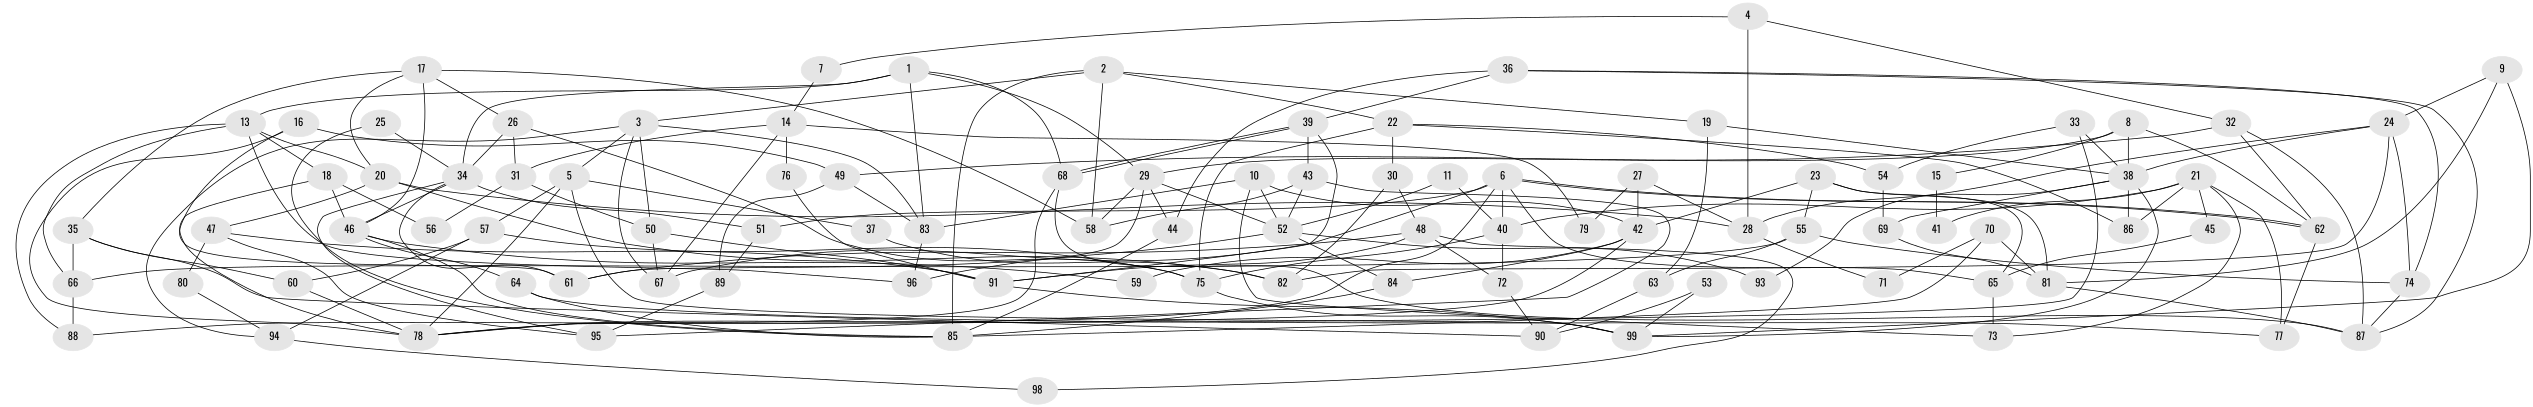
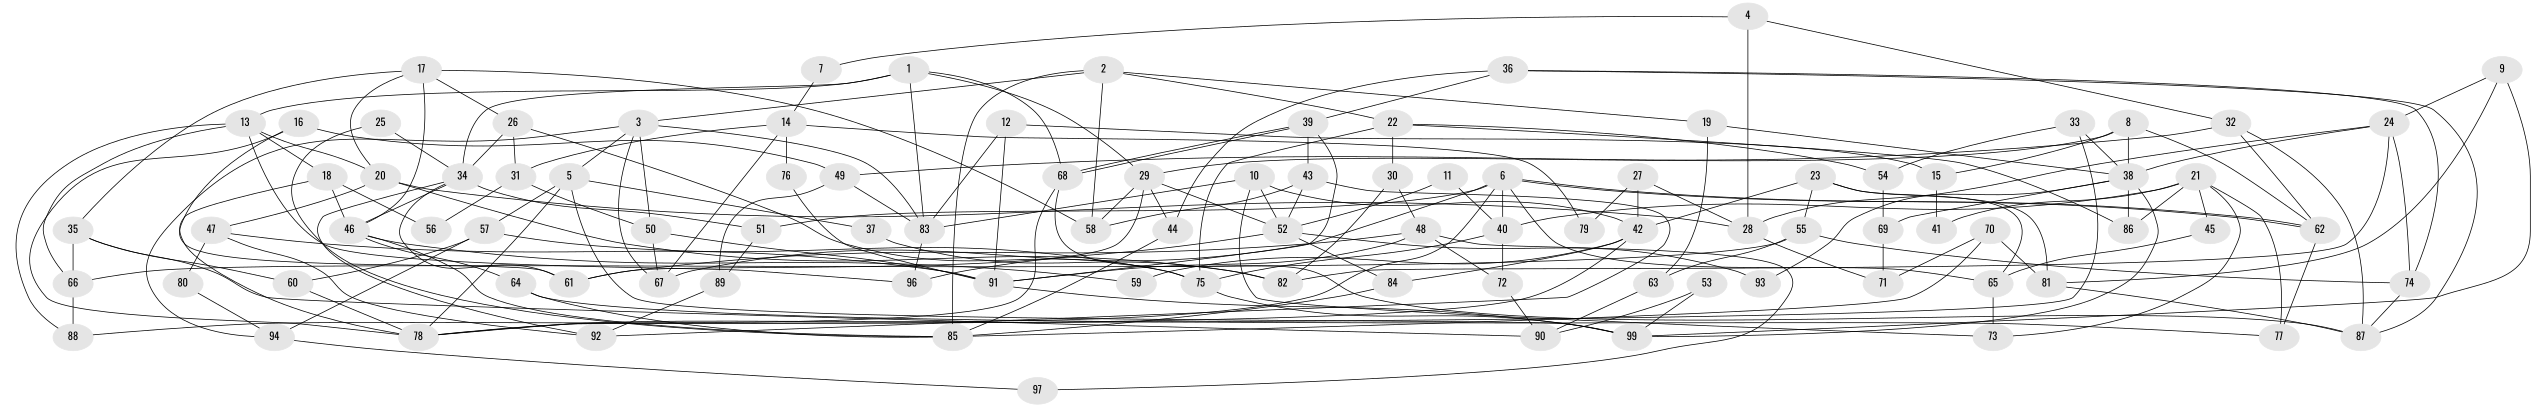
none -> (1006, 123)
(1965, 257) -> (1883, 257)
(596, 337) -> (596, 337)
(1038, 391) -> (1038, 391)
